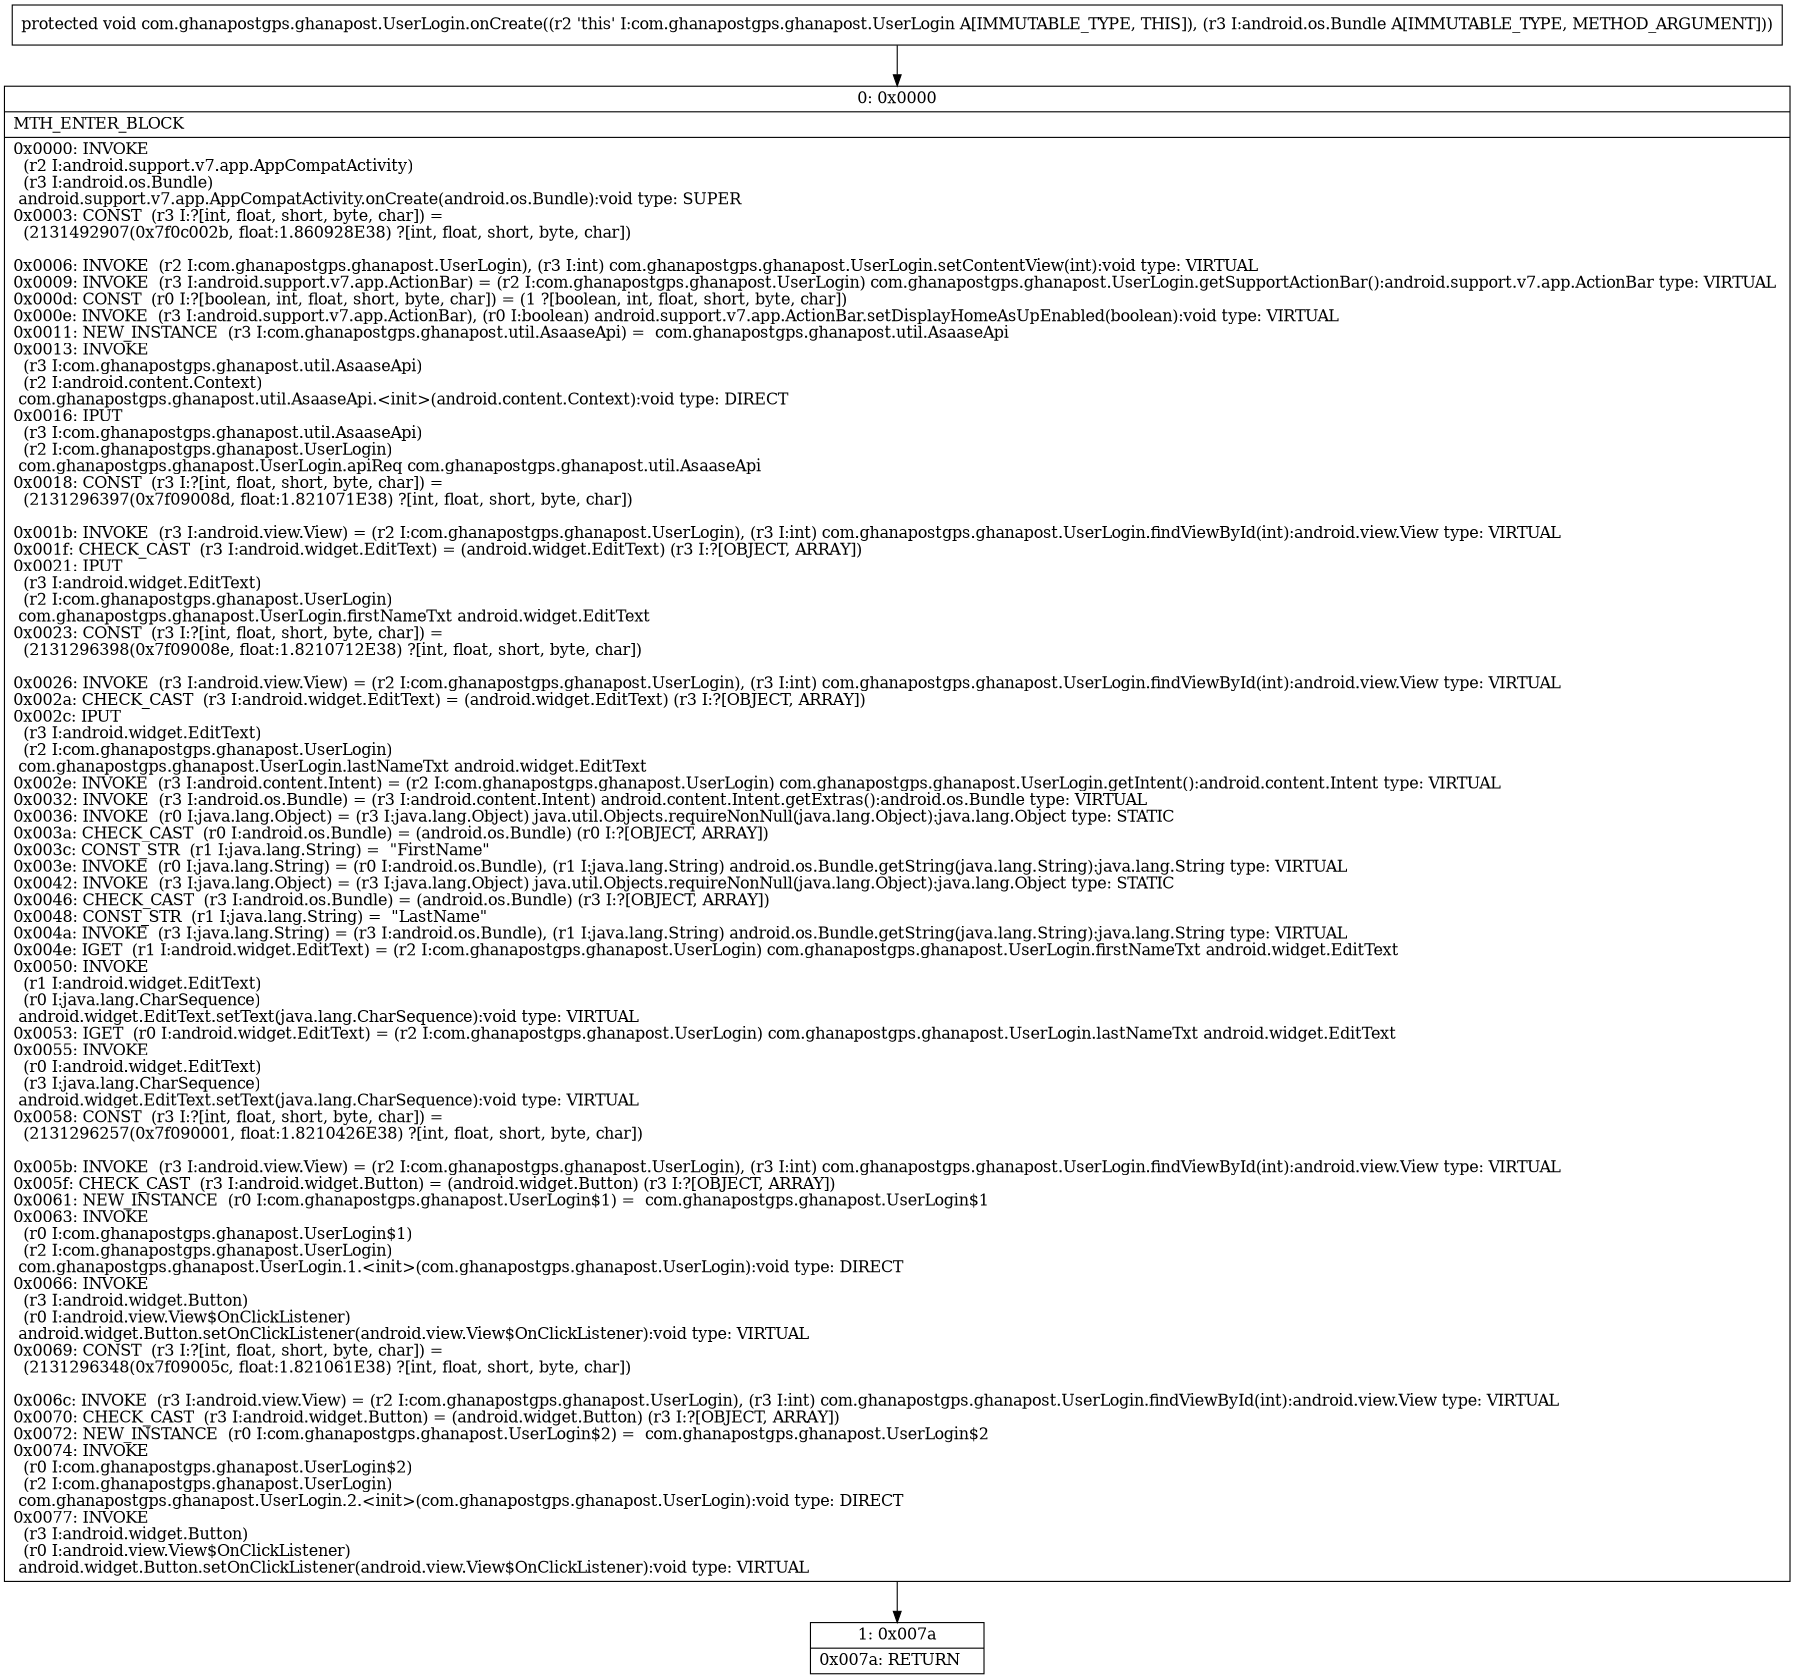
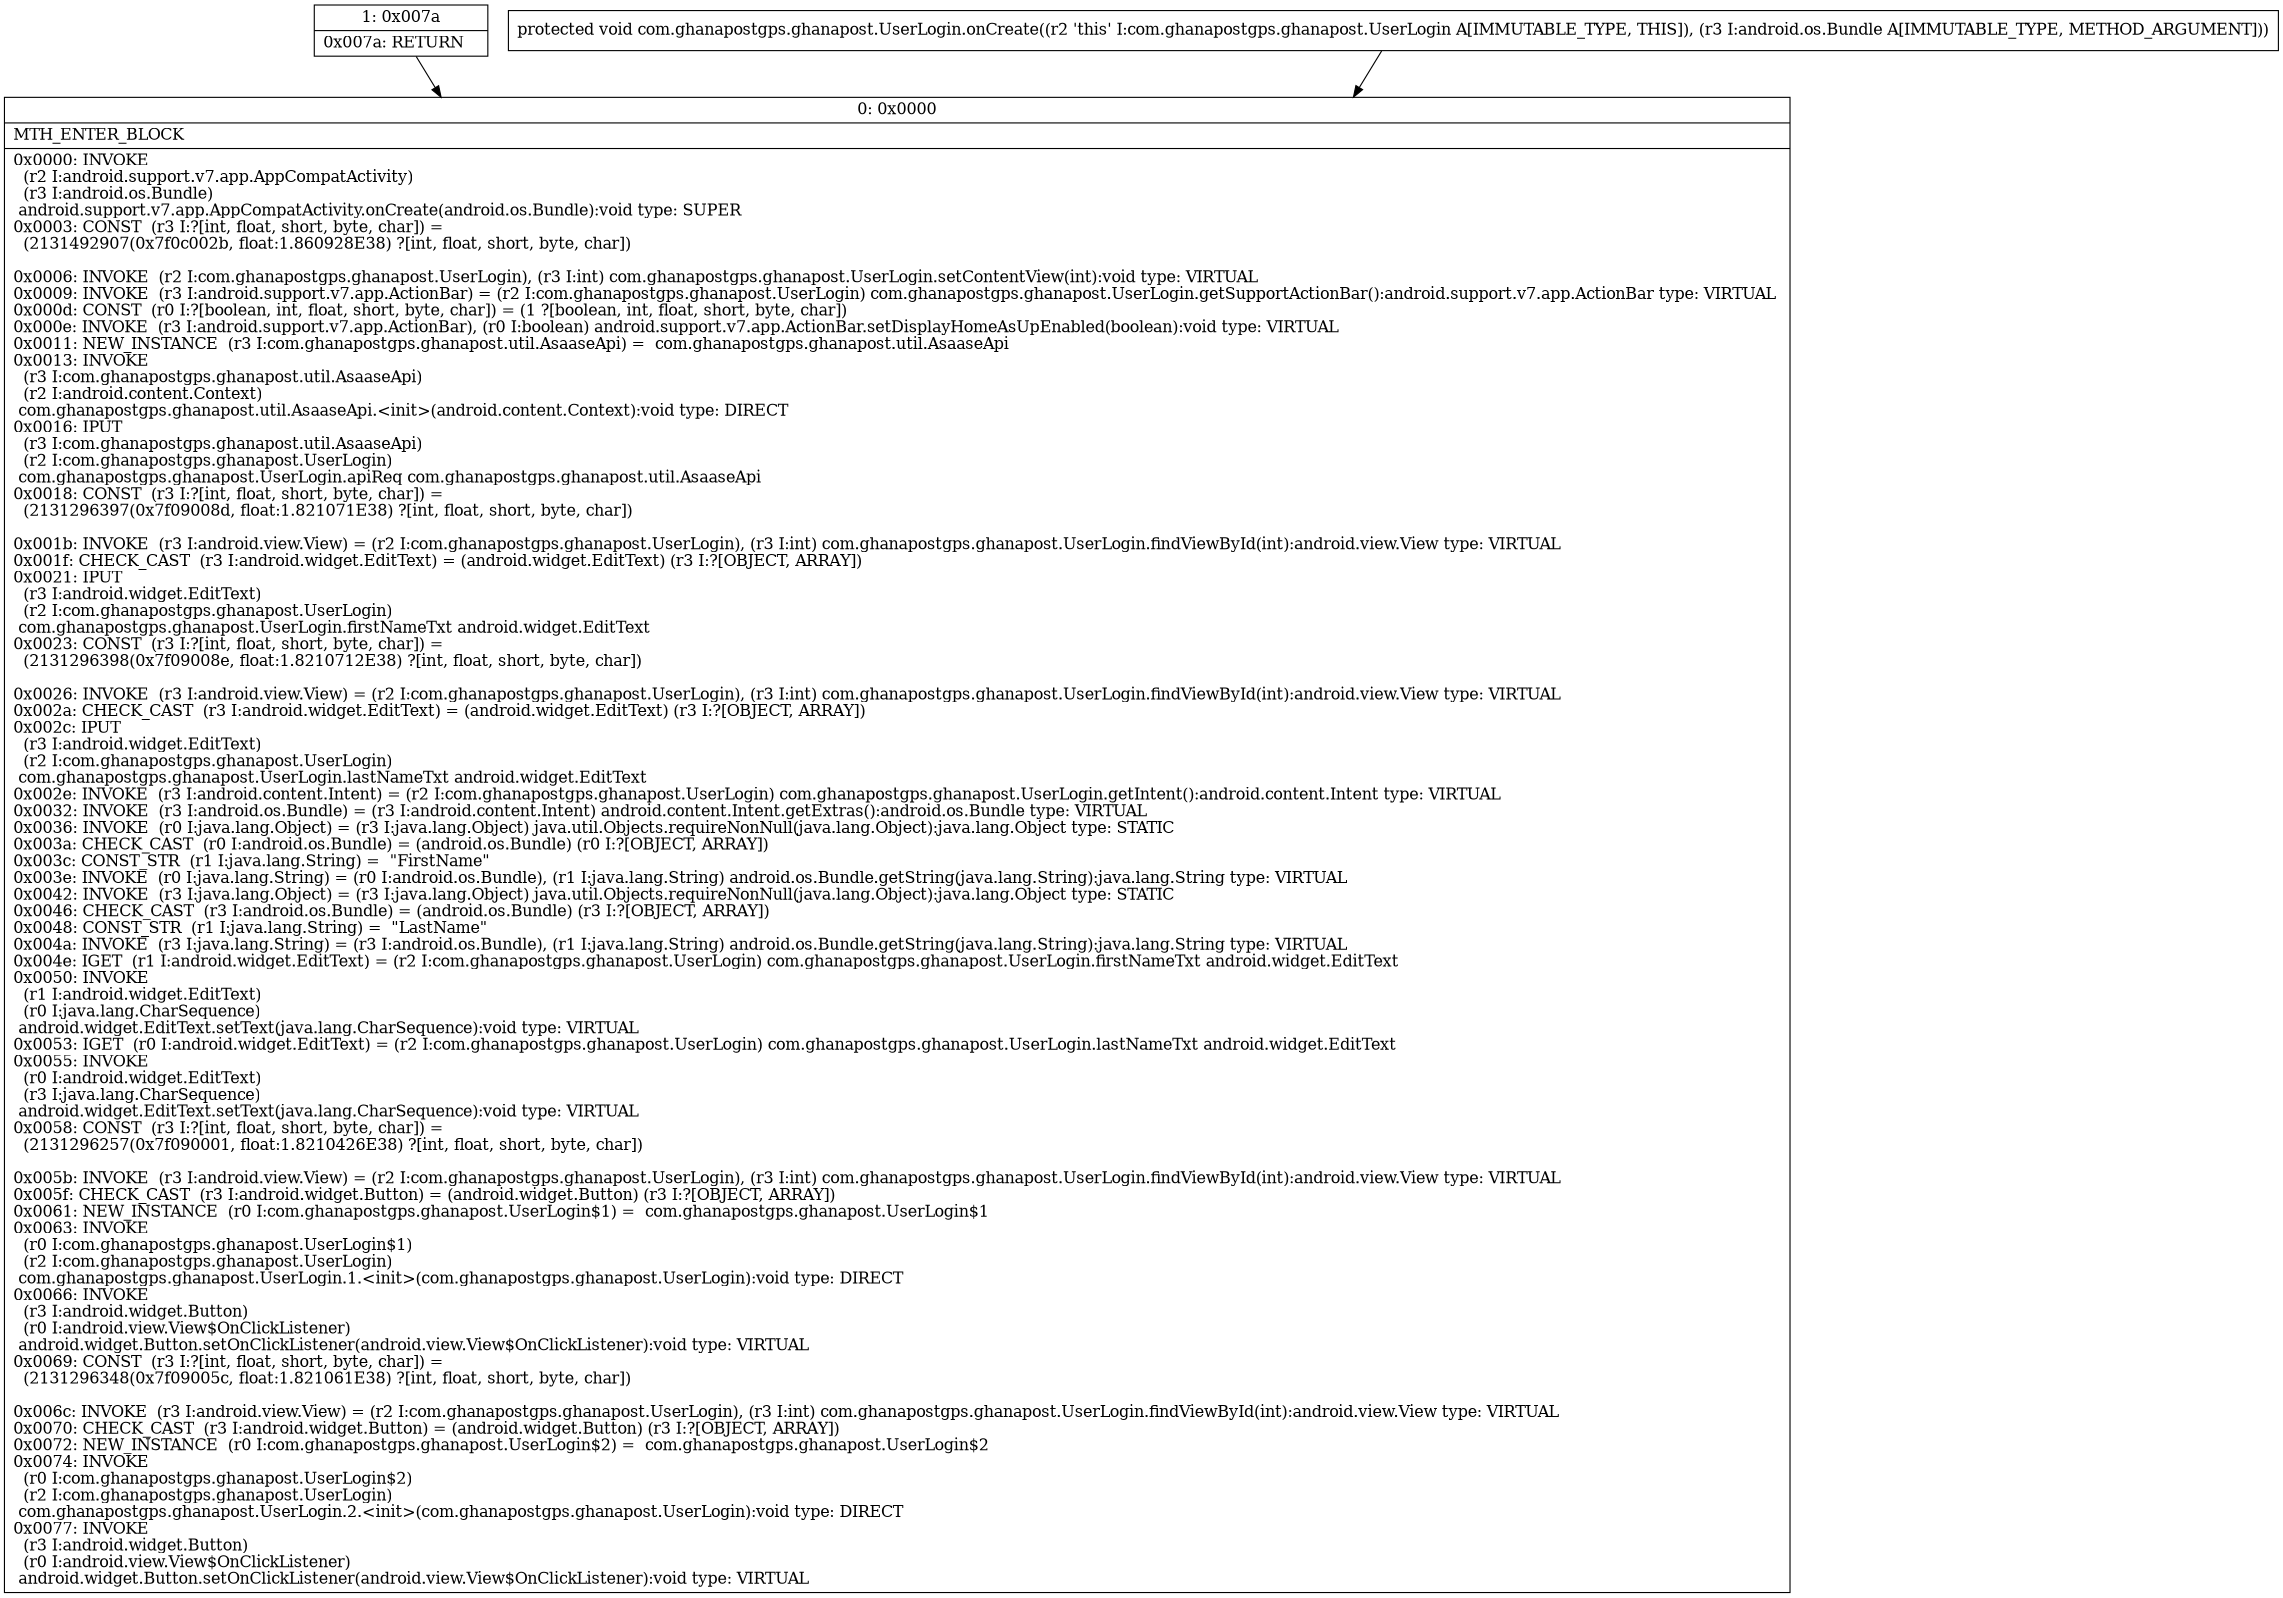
(897, 1596) -> (426, 72)
